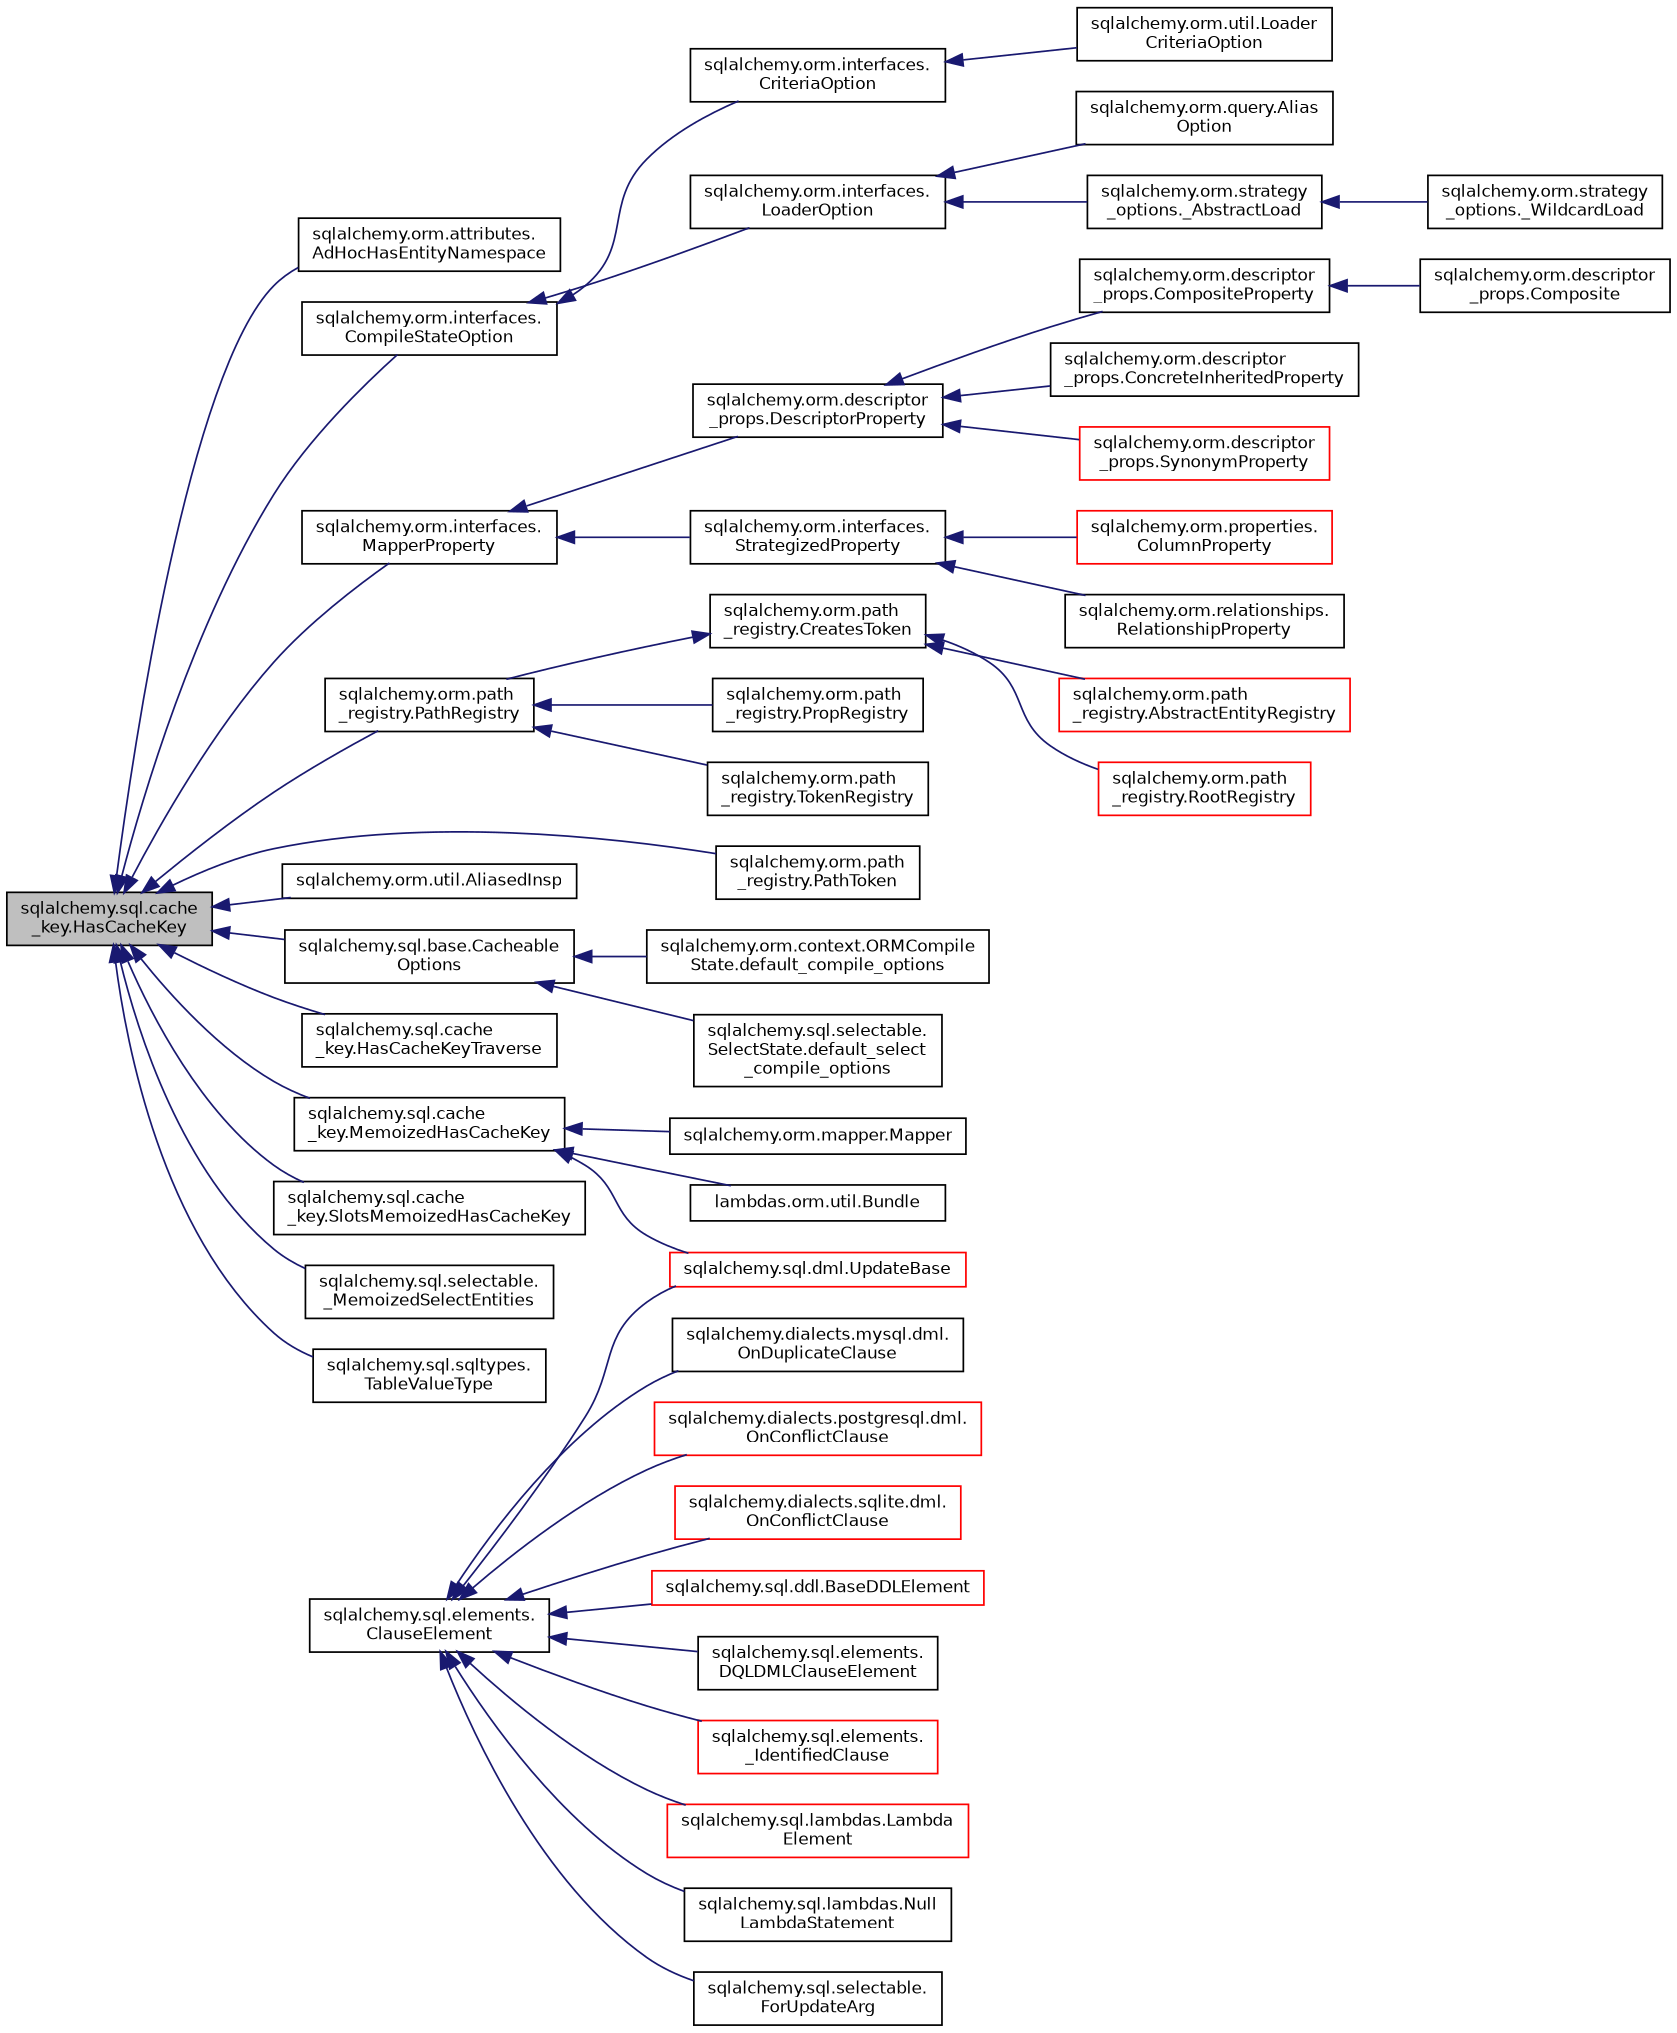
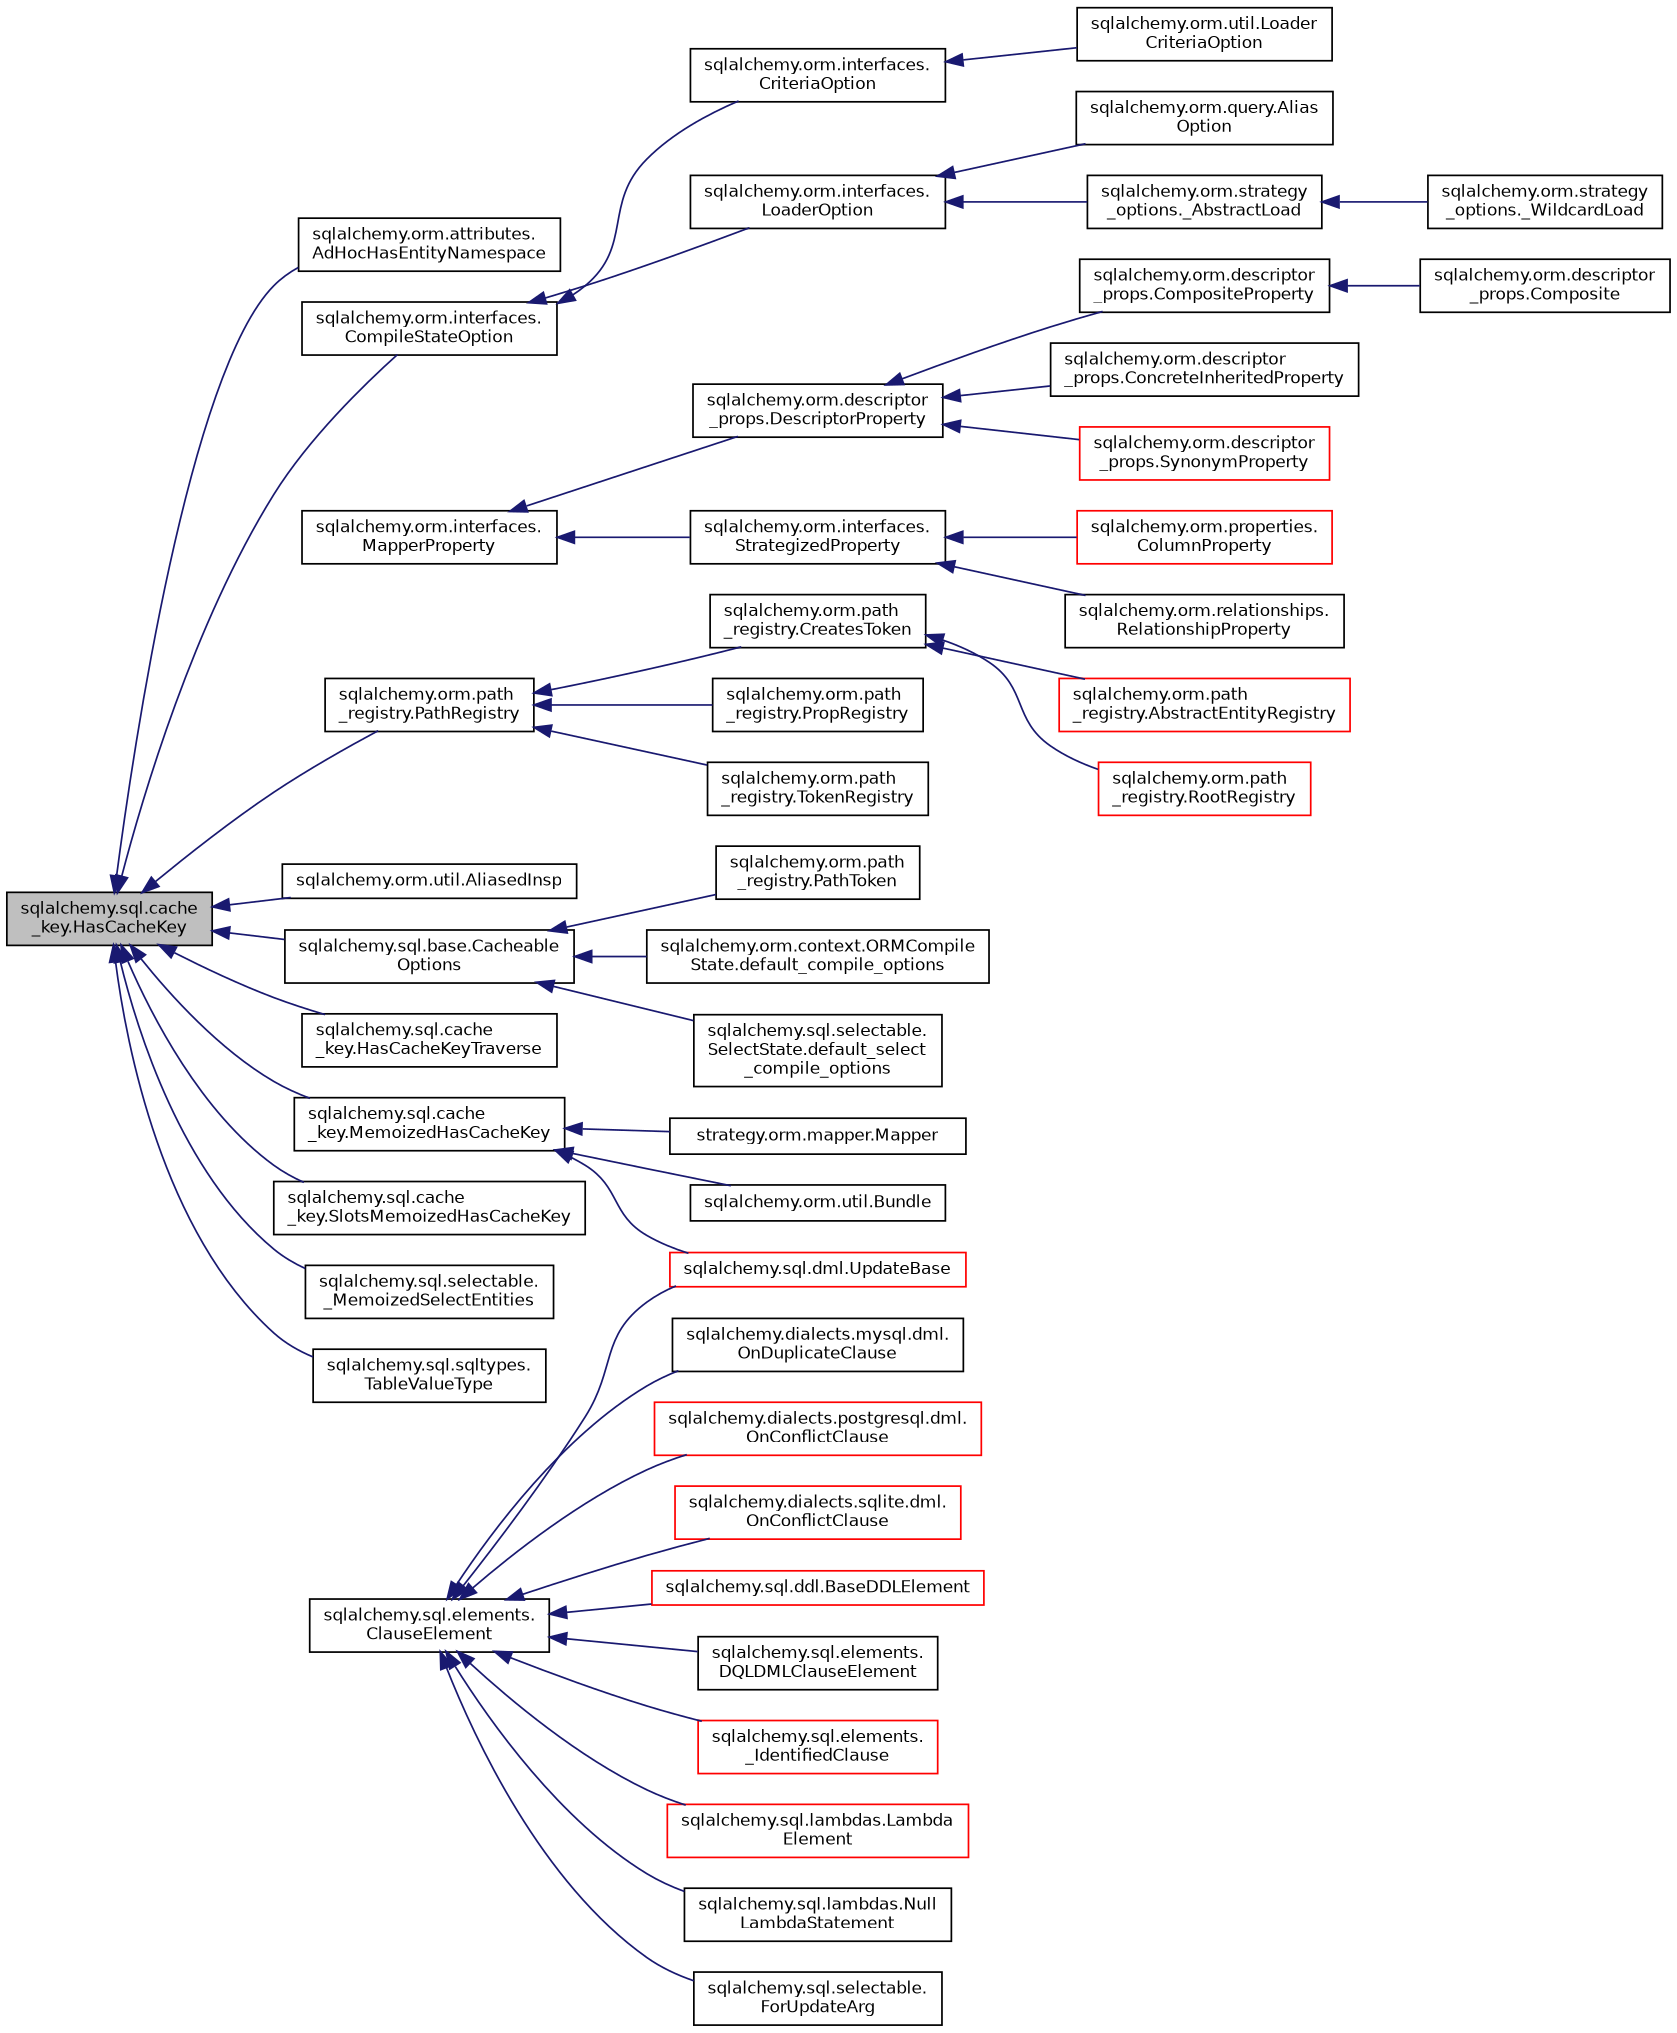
(599, 657) -> (646, 670)
(241, 703) -> none
(441, 832) -> (641, 911)
(818, 1136) -> (818, 1136)
(818, 1203) -> (818, 1203)
